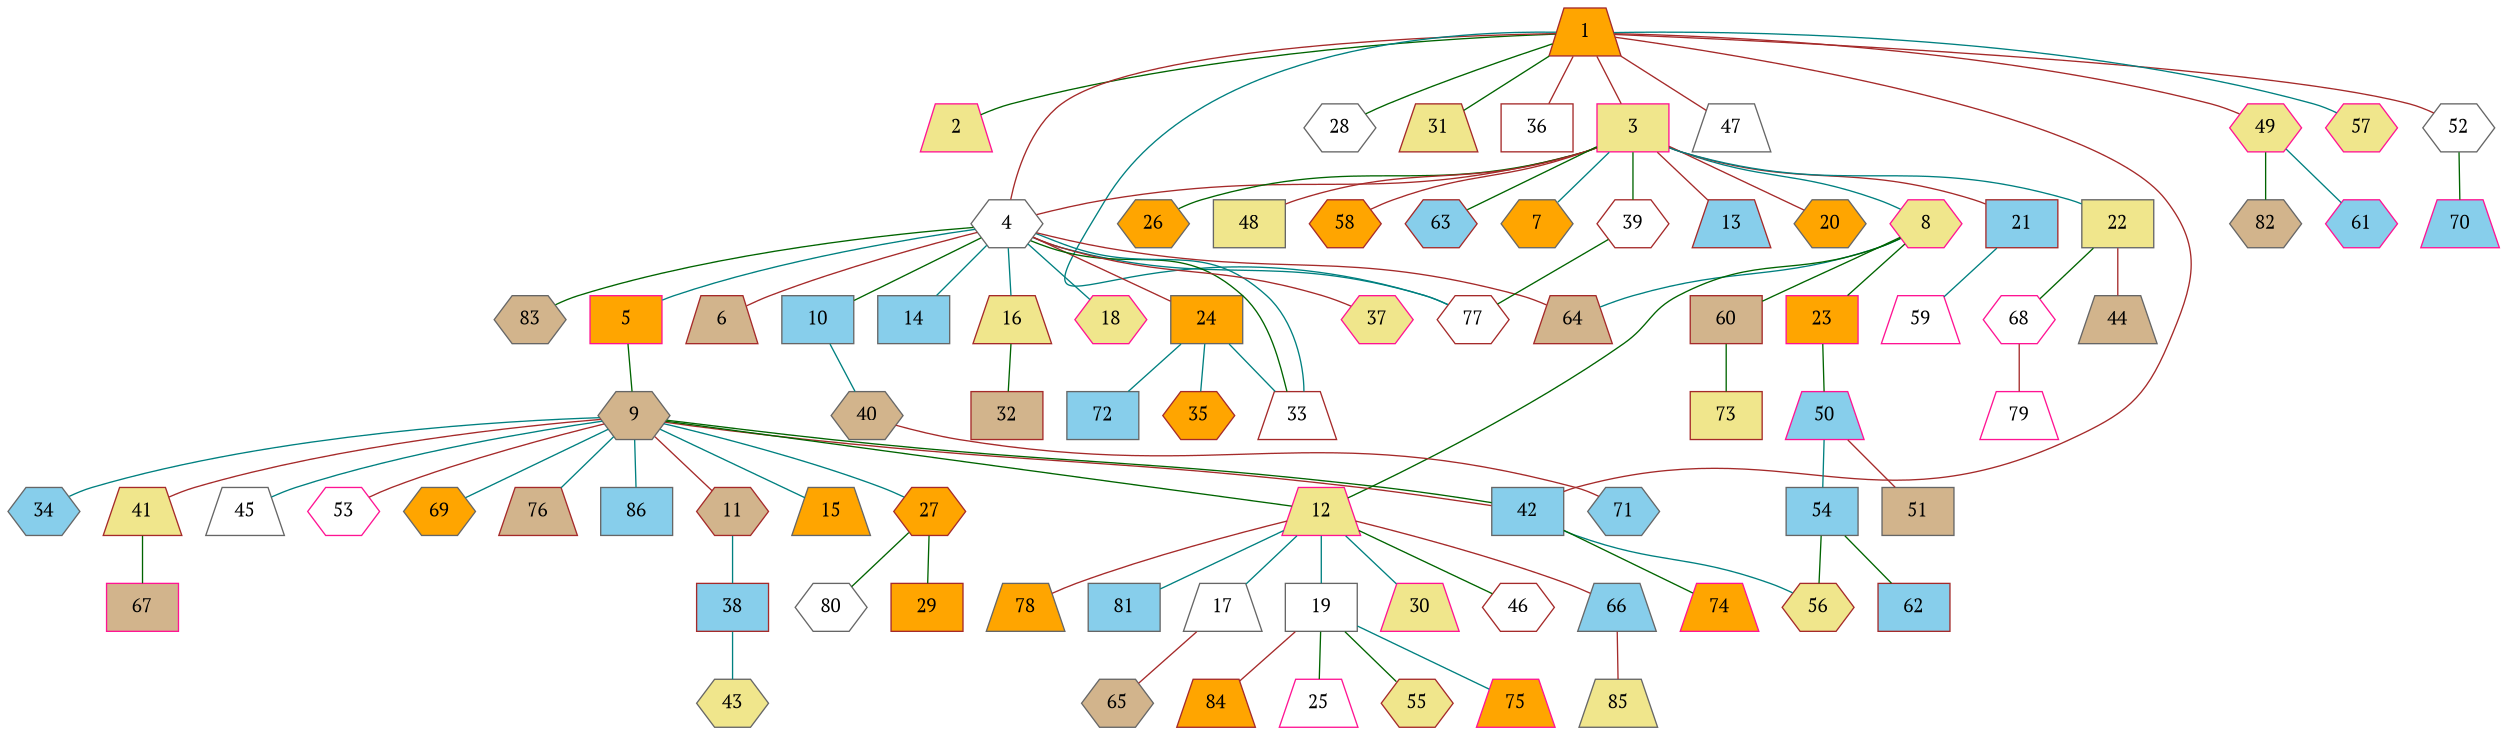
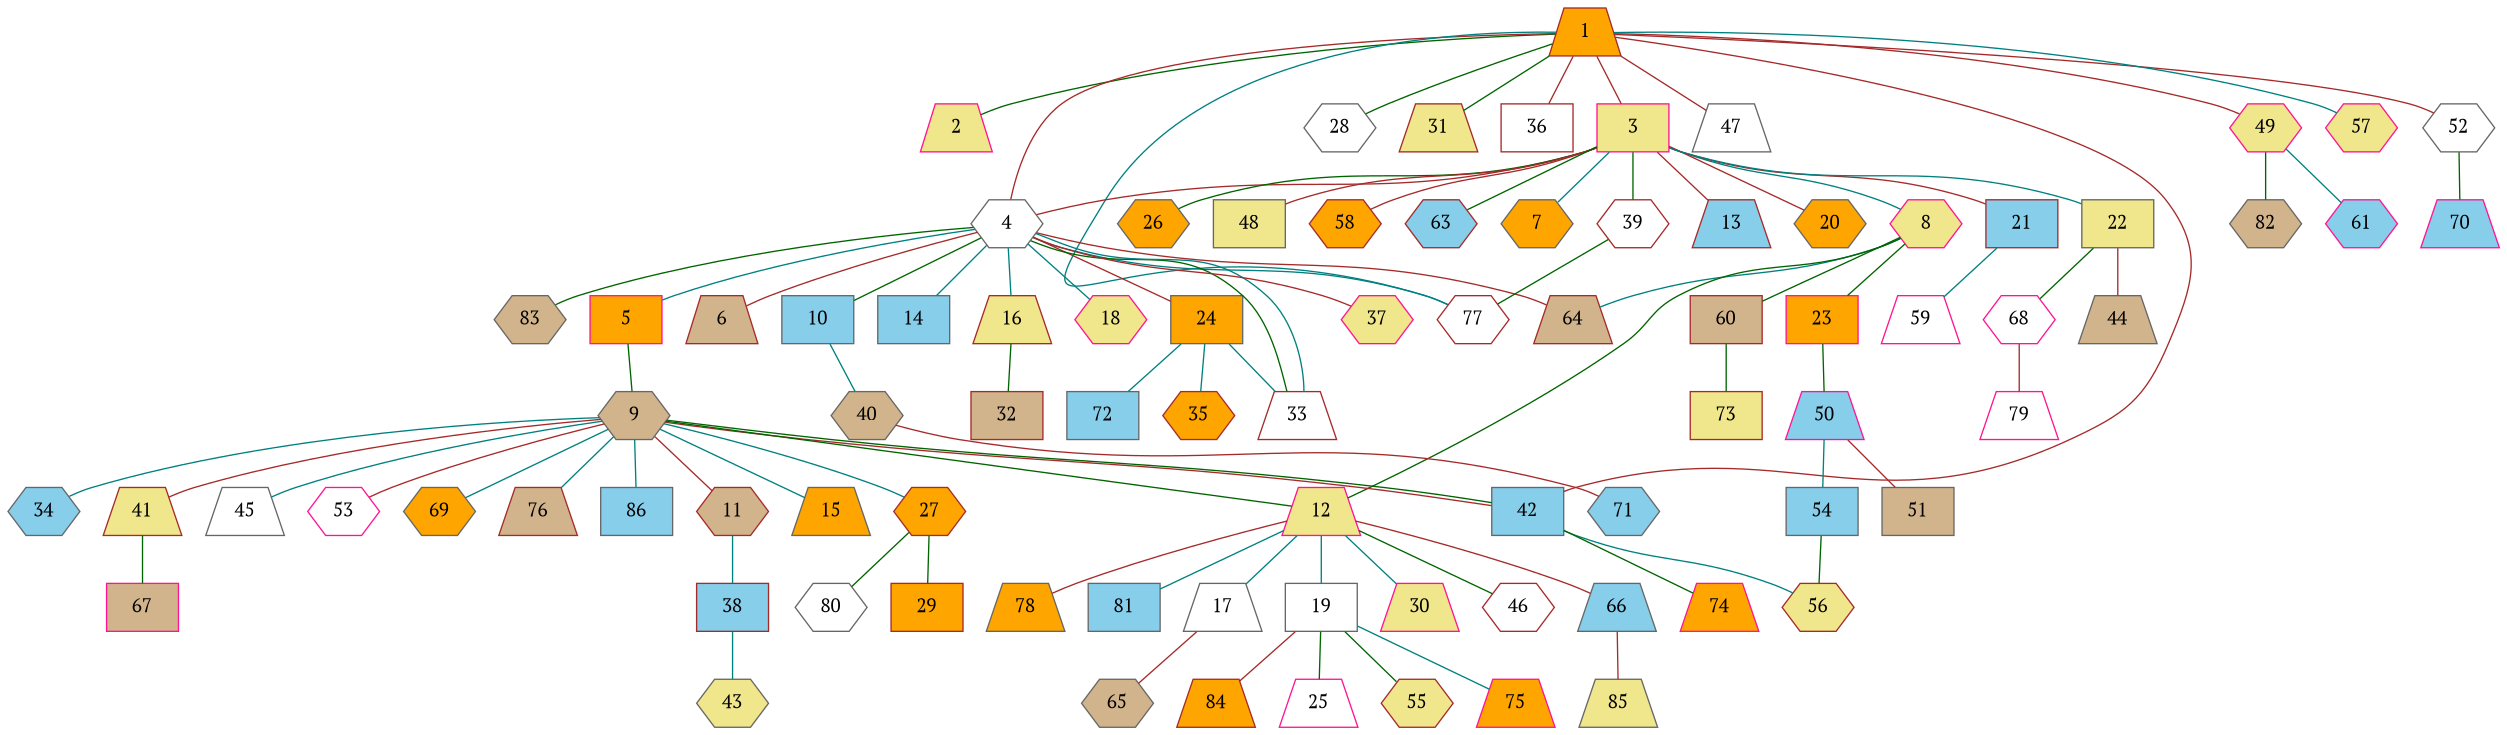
(1914, 607) -> none
